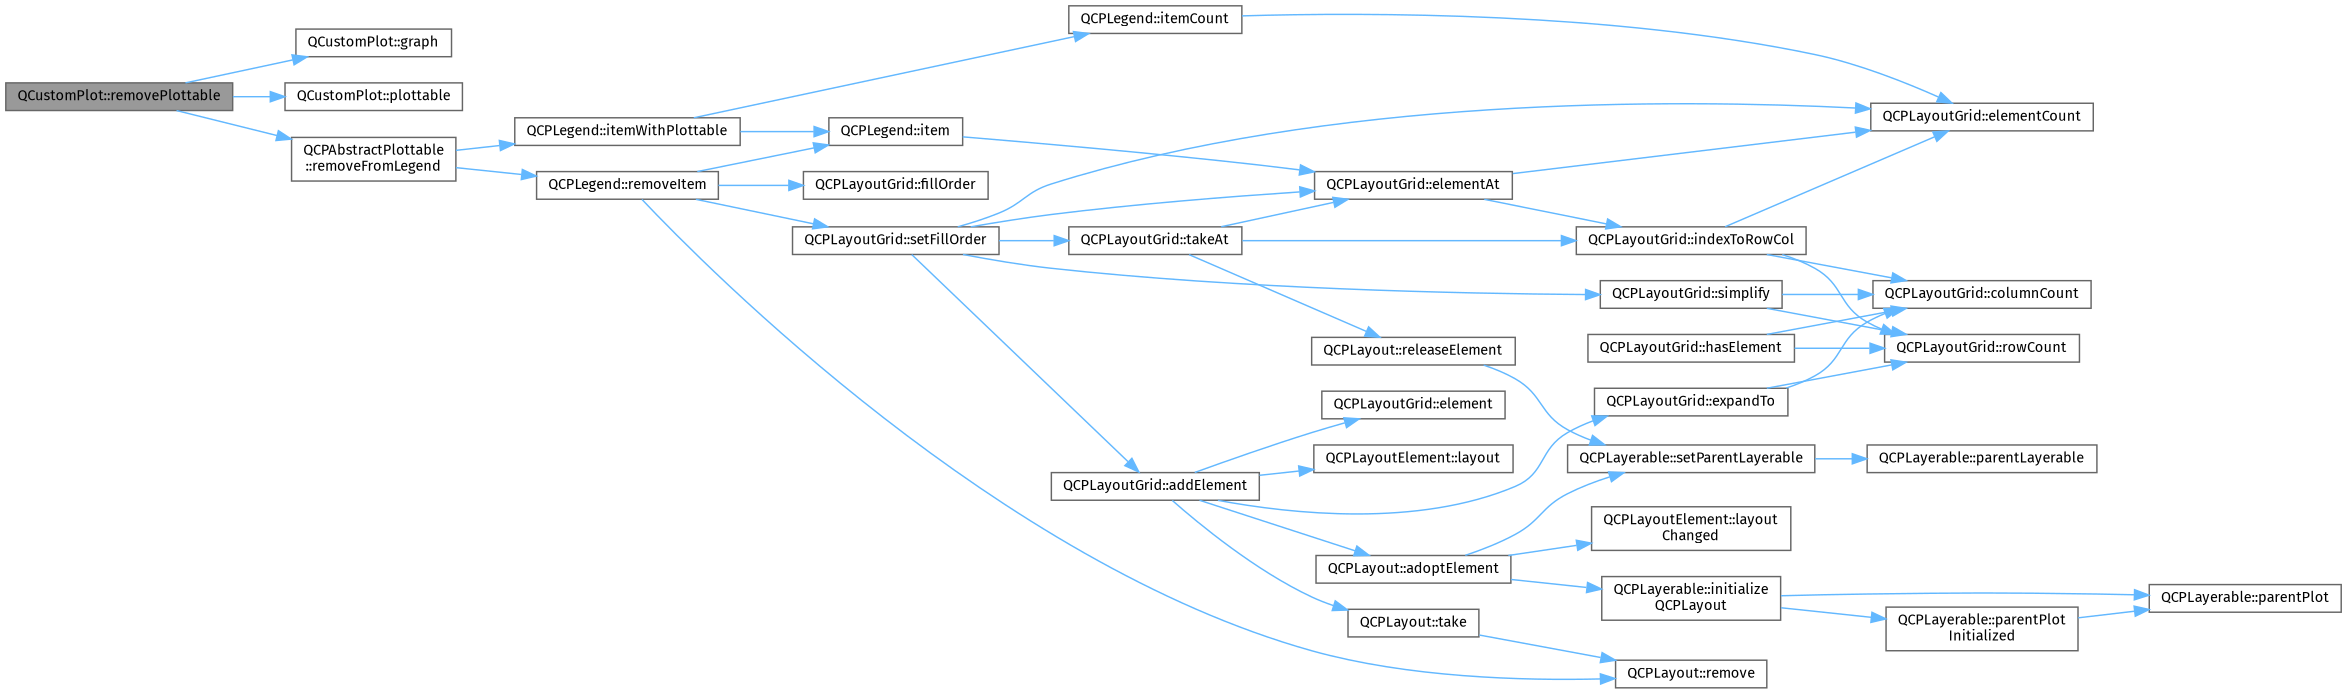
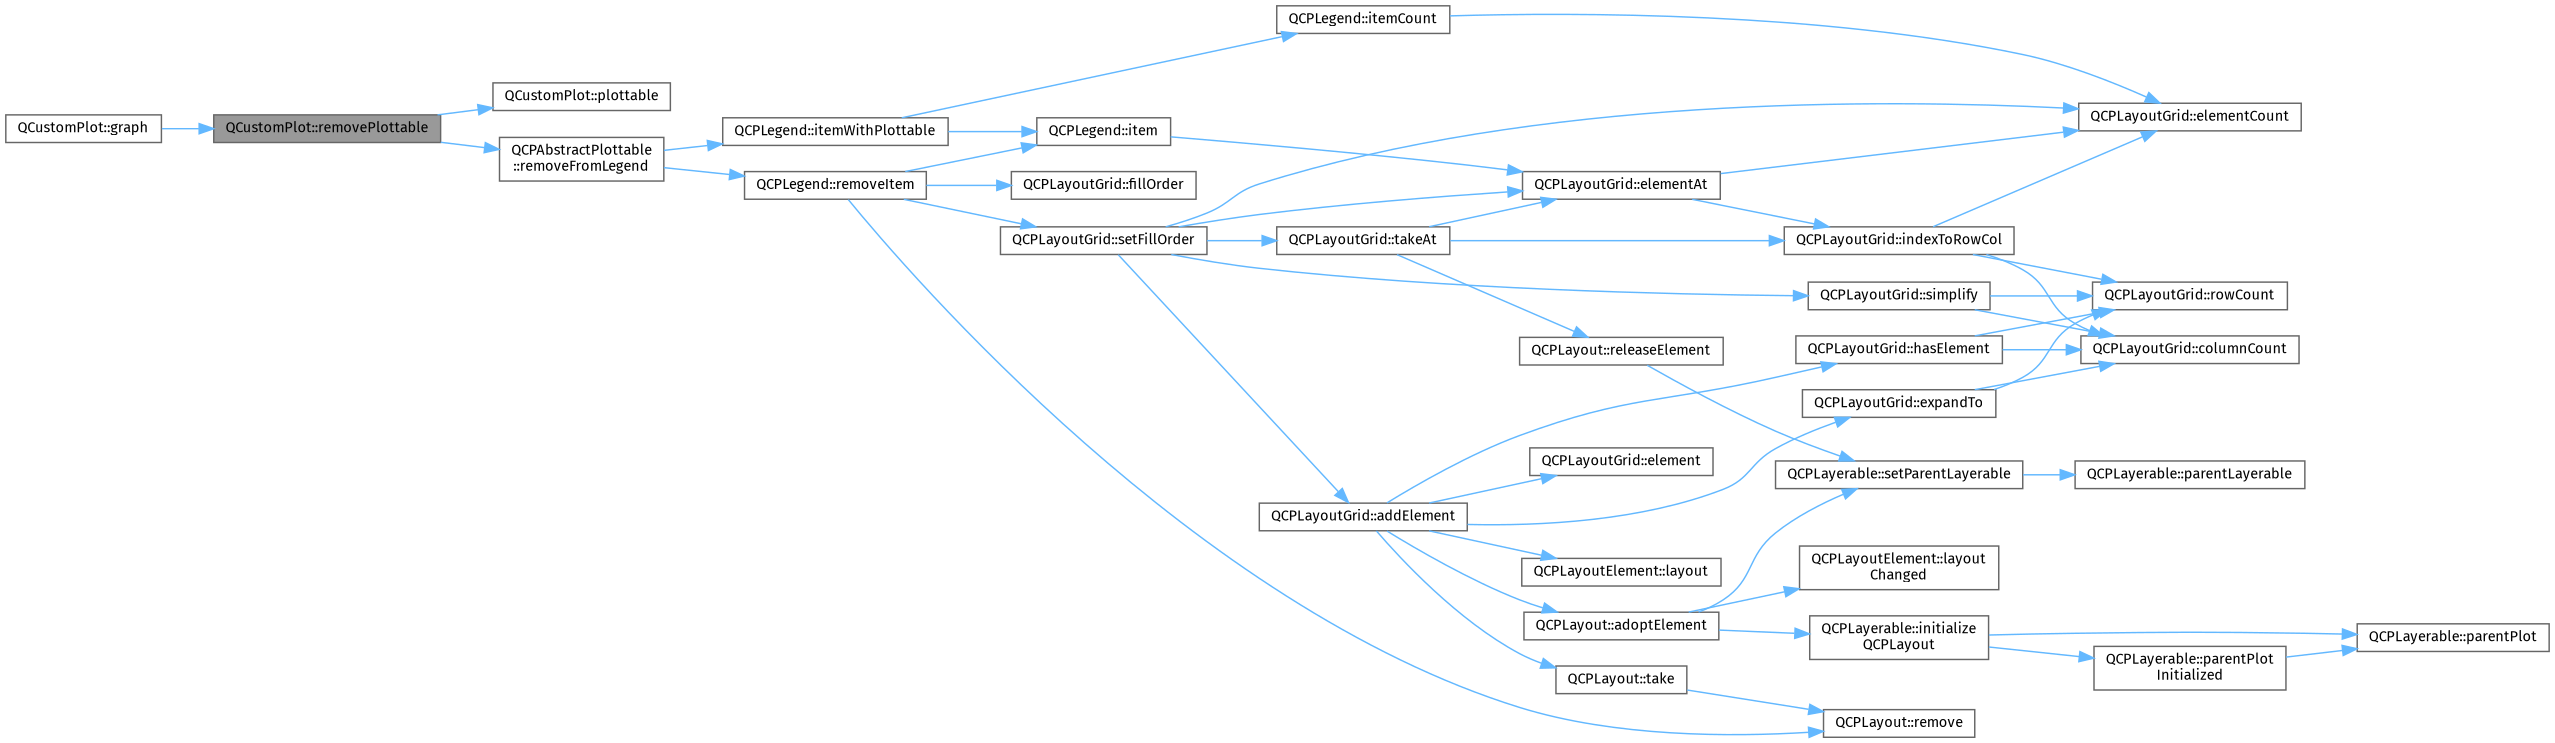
(239, 71) -> (180, 129)
none -> (1597, 411)
